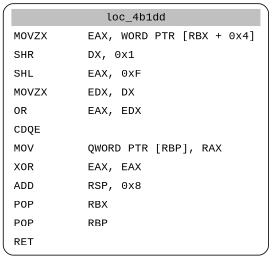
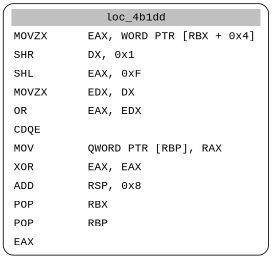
(51, 242) -> (51, 242)
